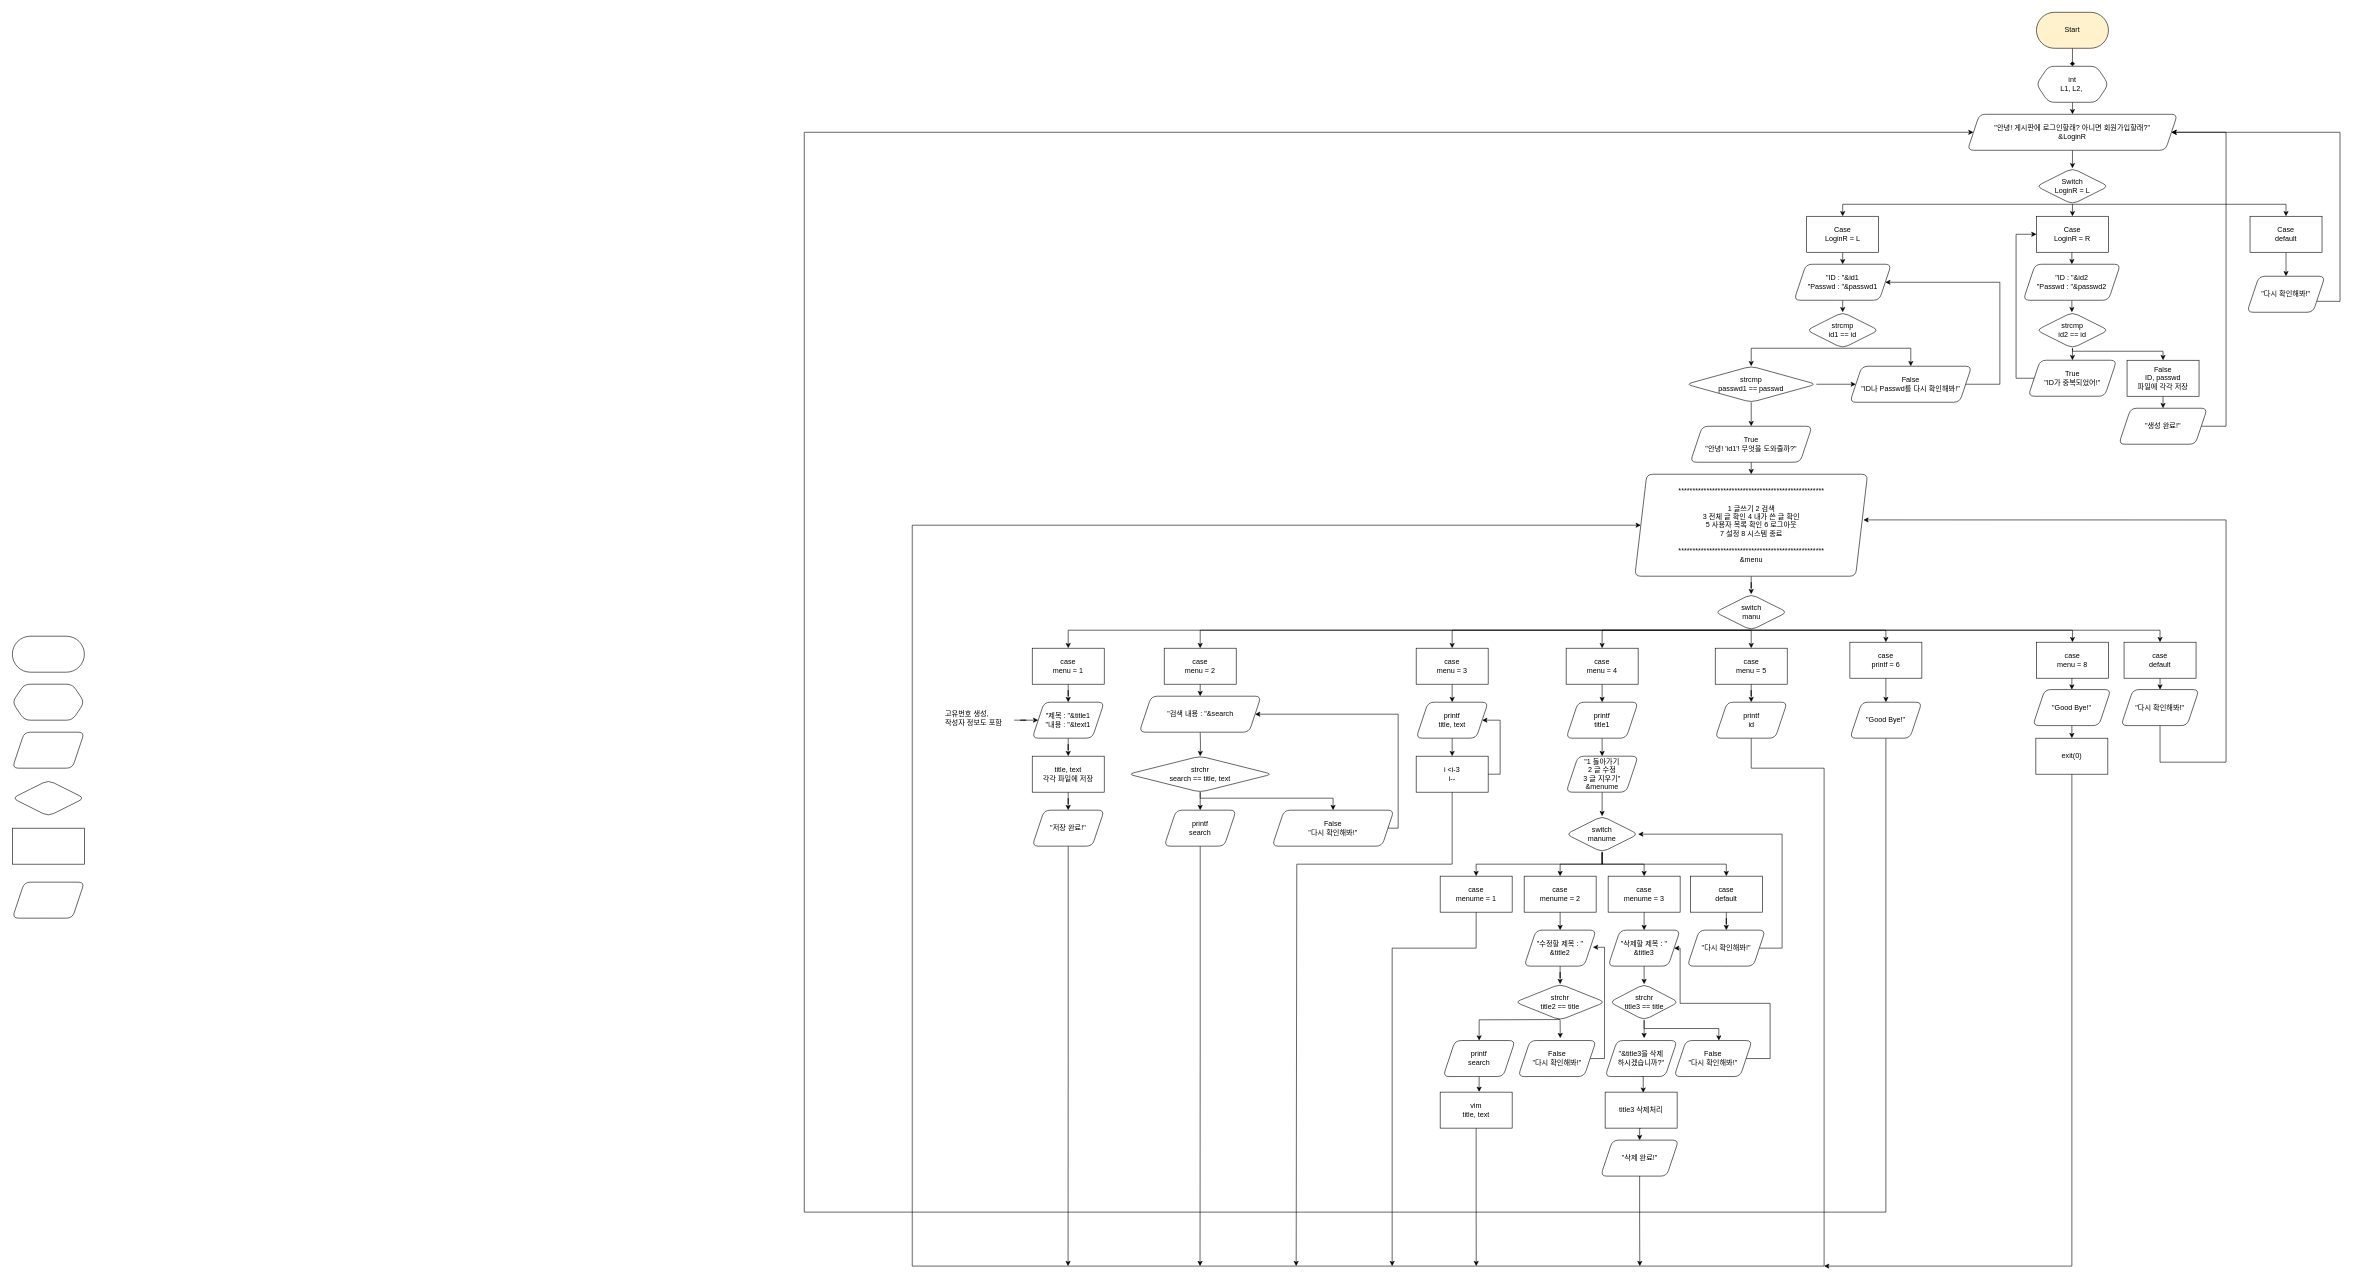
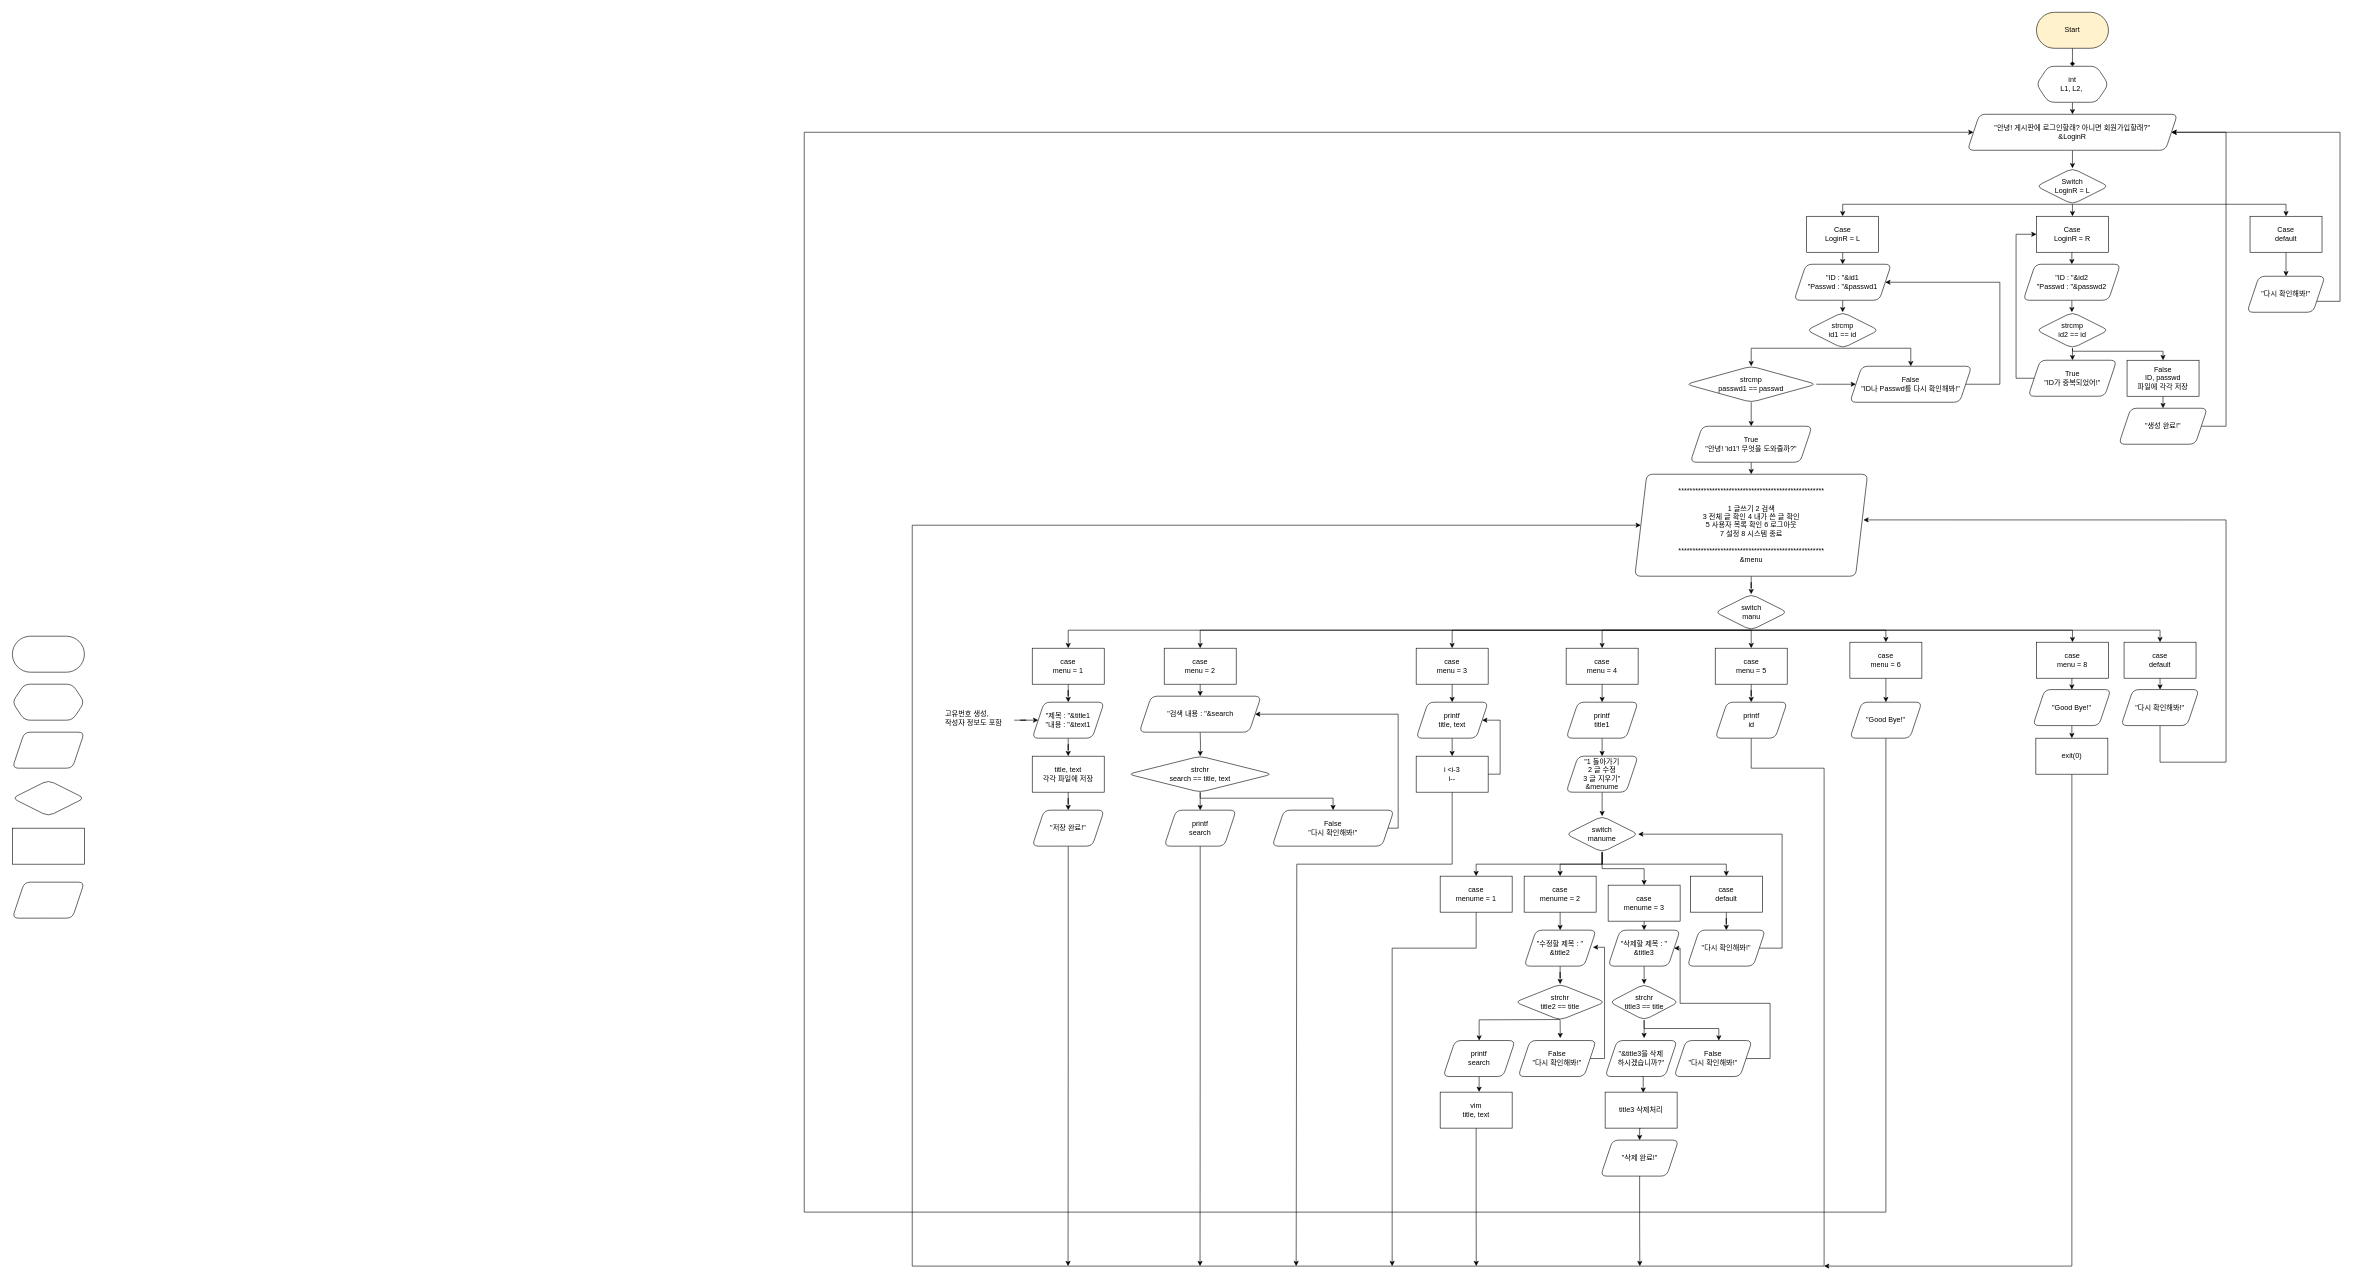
(1886, 660) -> (1886, 660)
(1644, 894) -> (1644, 903)
